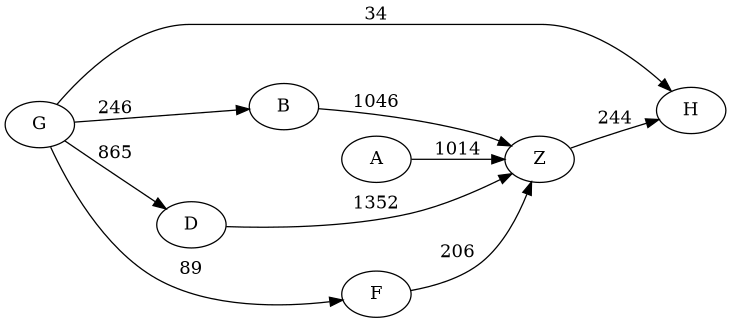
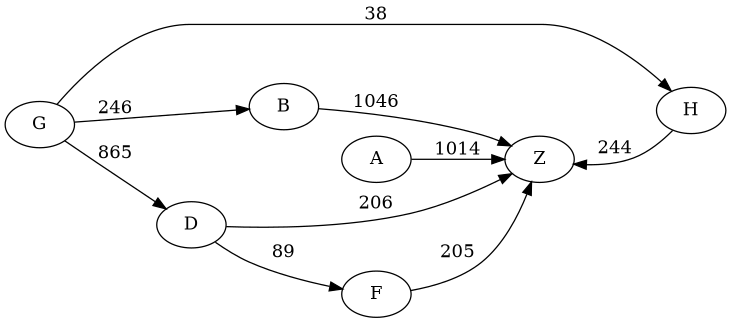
(376, 15) -> (376, 15)
(608, 135) -> (634, 158)
(376, 204) -> (376, 204)
(458, 252) -> (458, 252)
(159, 280) -> (270, 270)
